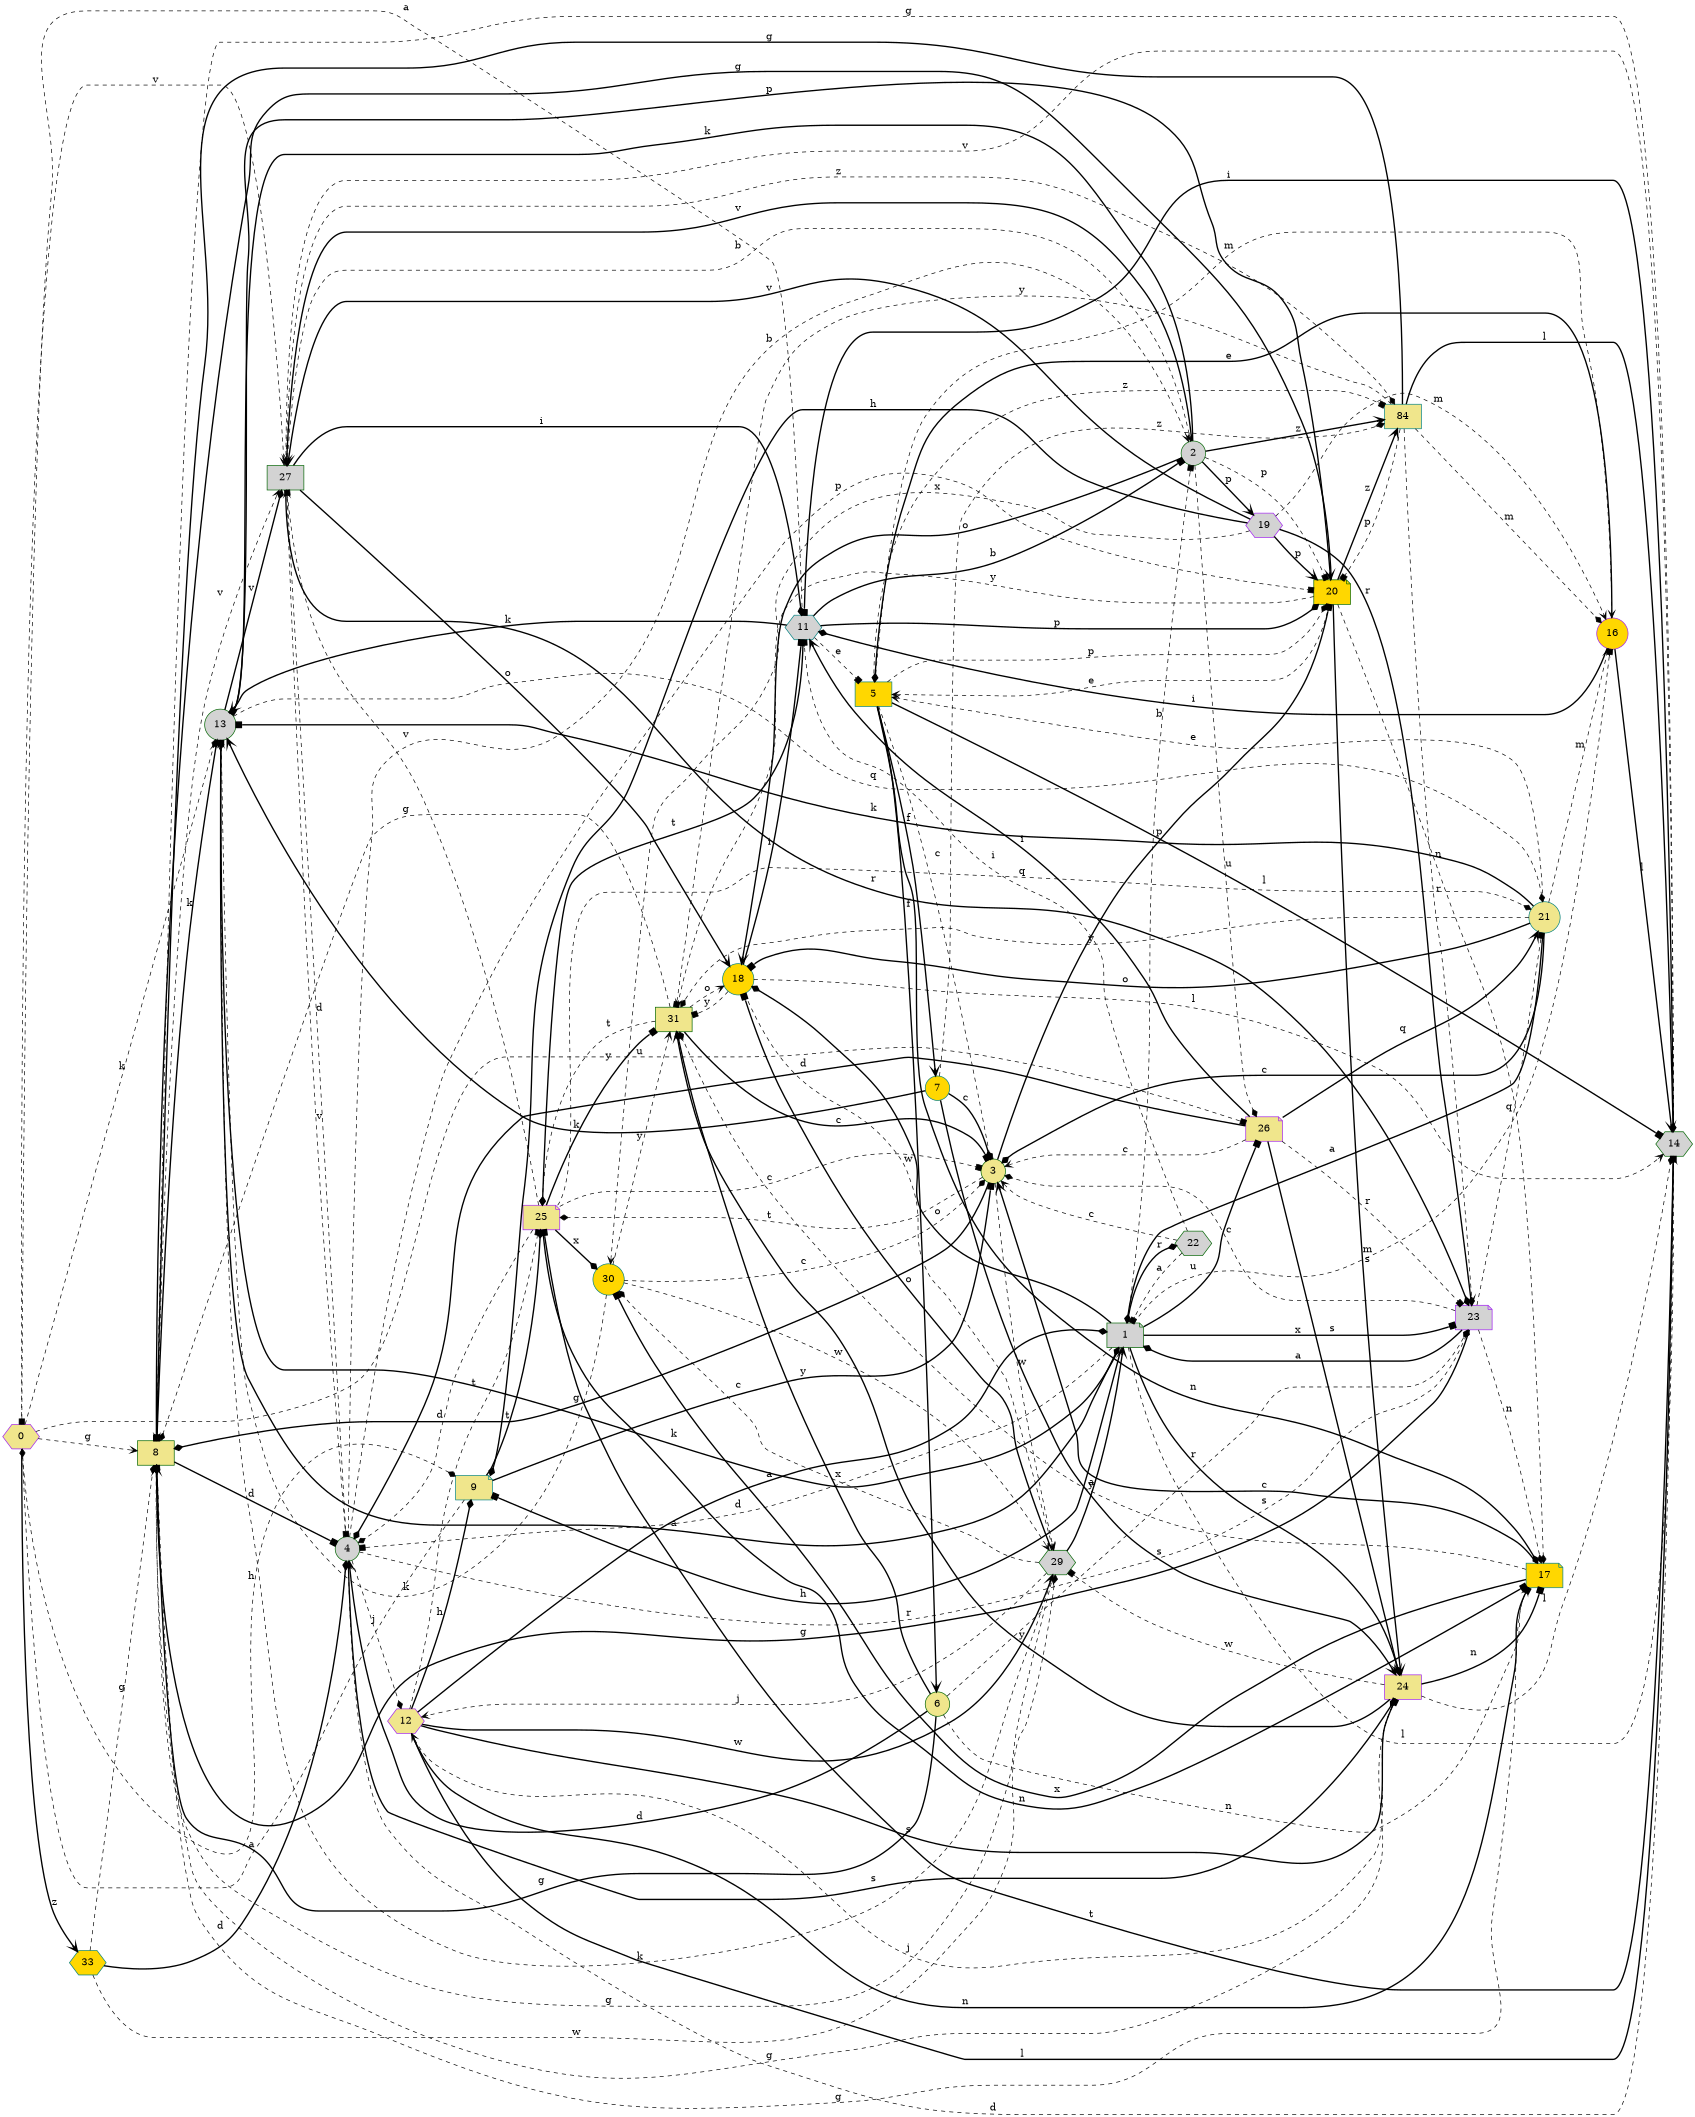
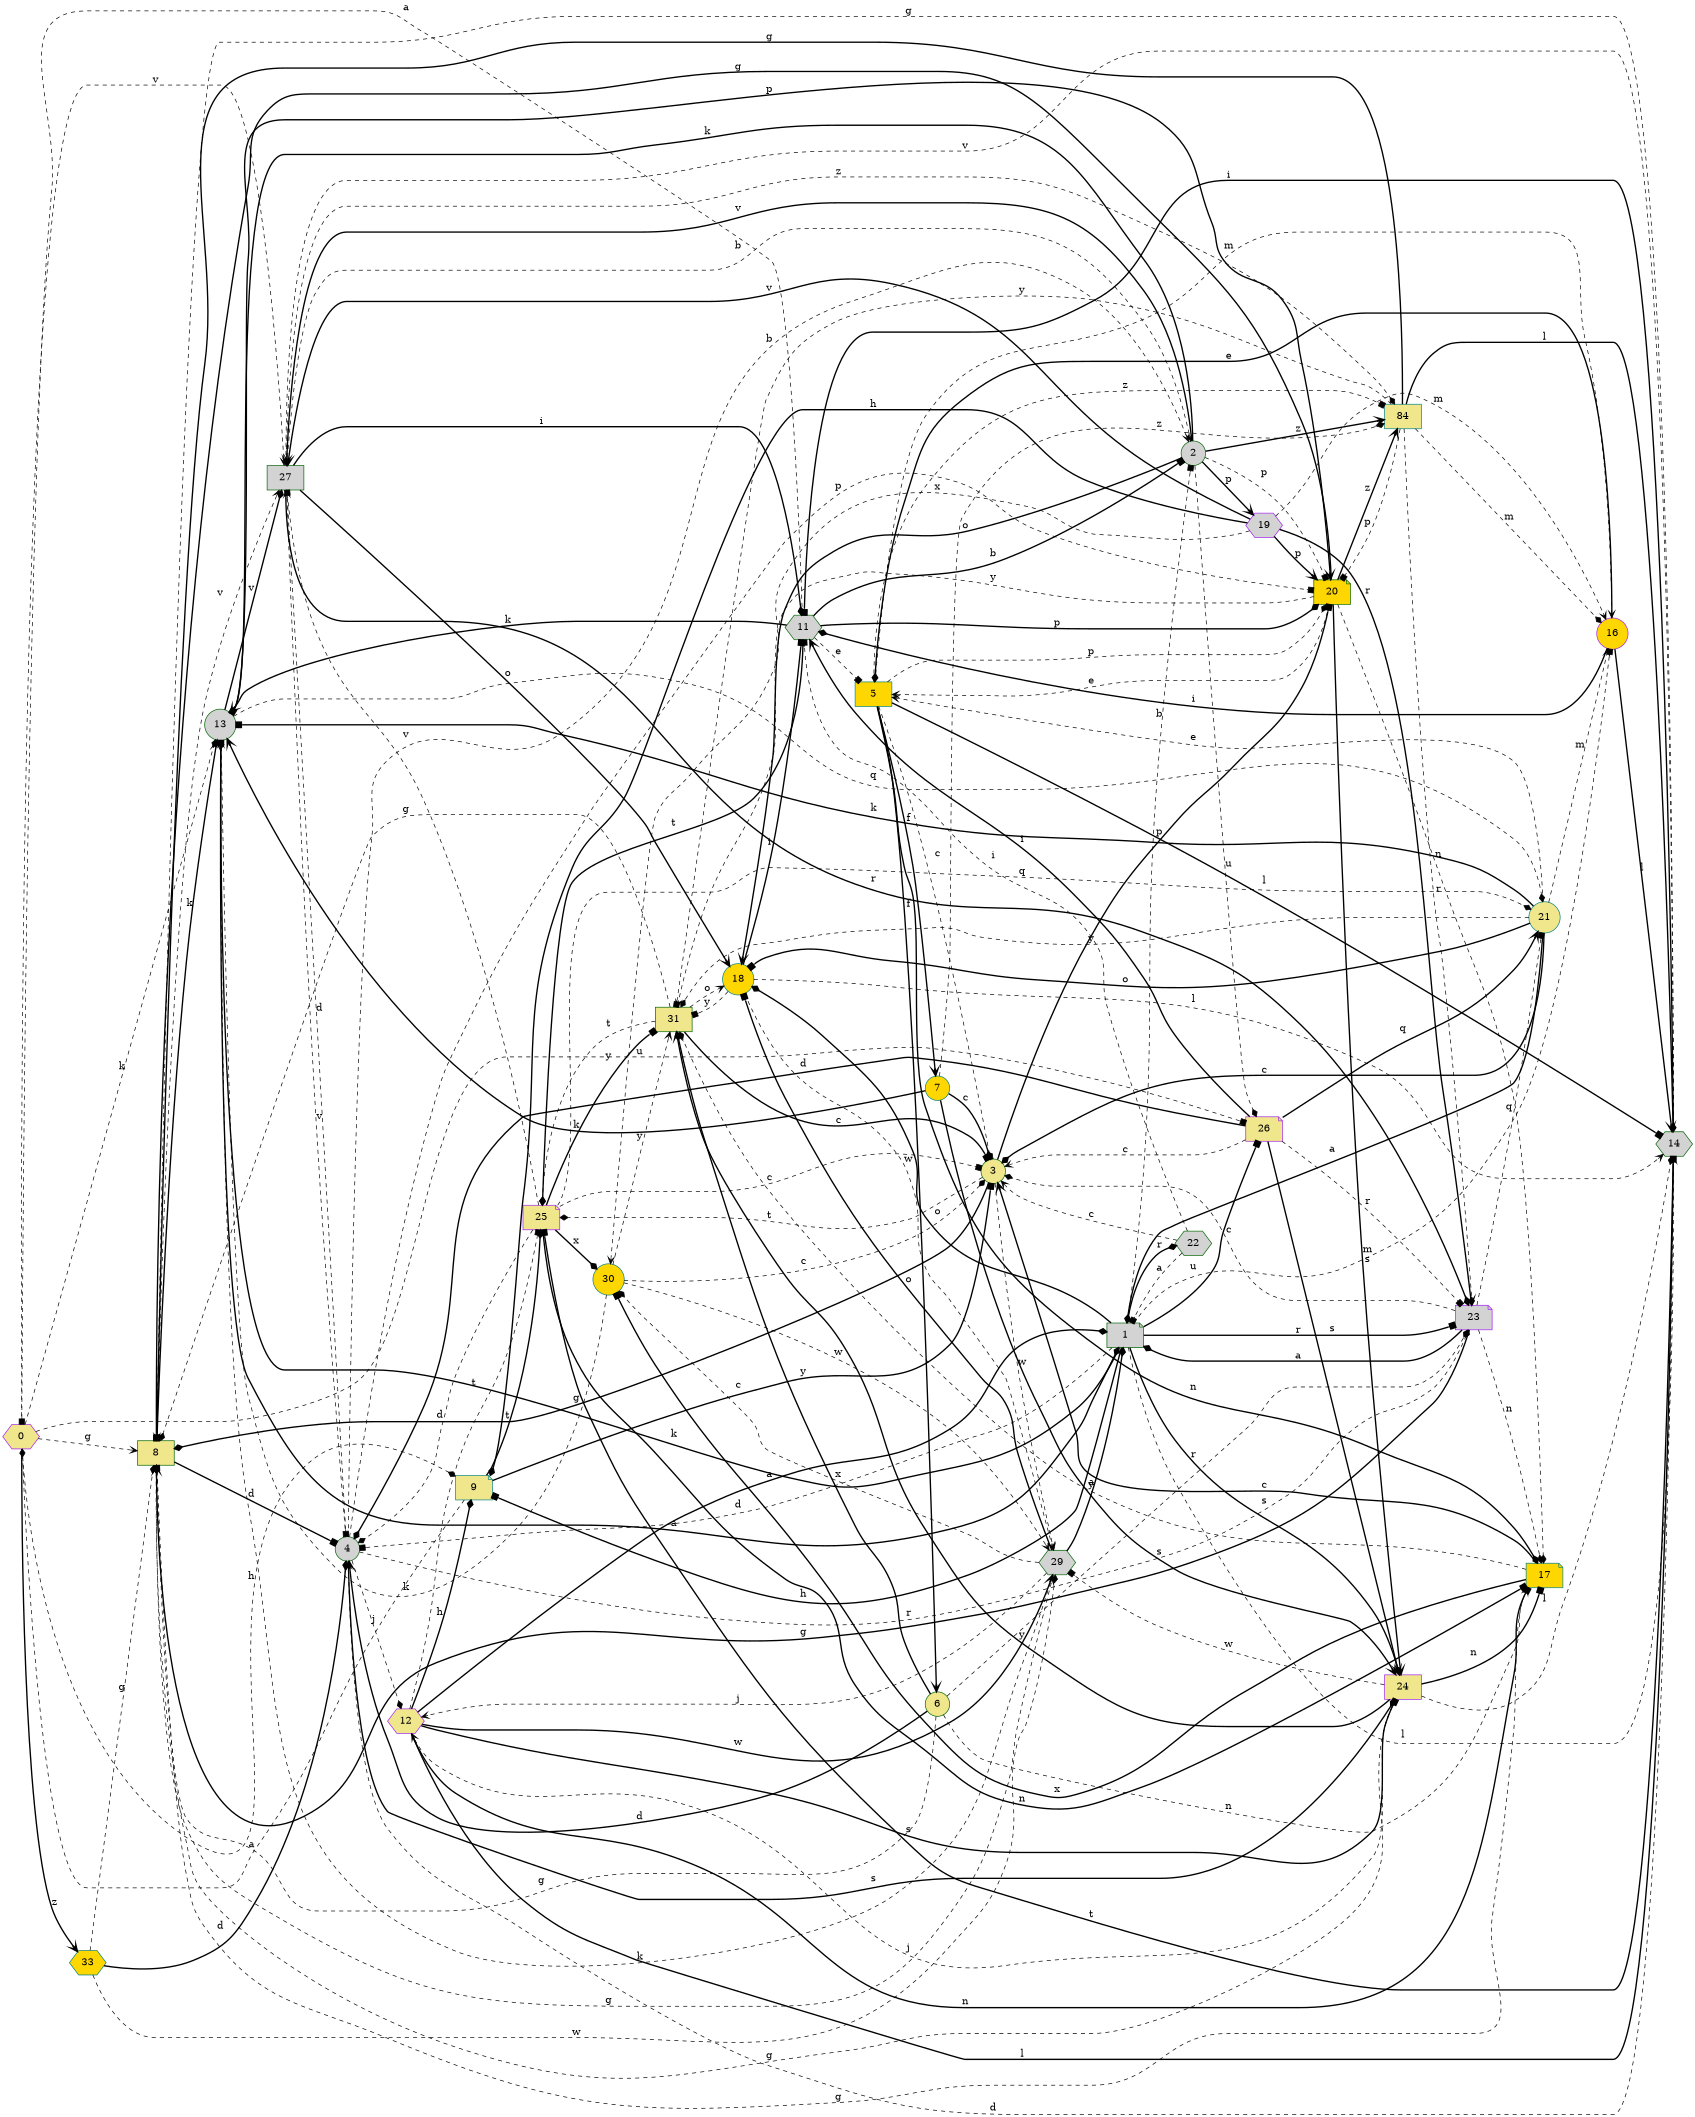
(803, 627) -> (803, 627)
(1298, 1330) -> (1298, 1330)
(1102, 1455) -> (1102, 1456)
(424, 1911) -> (424, 1911)
